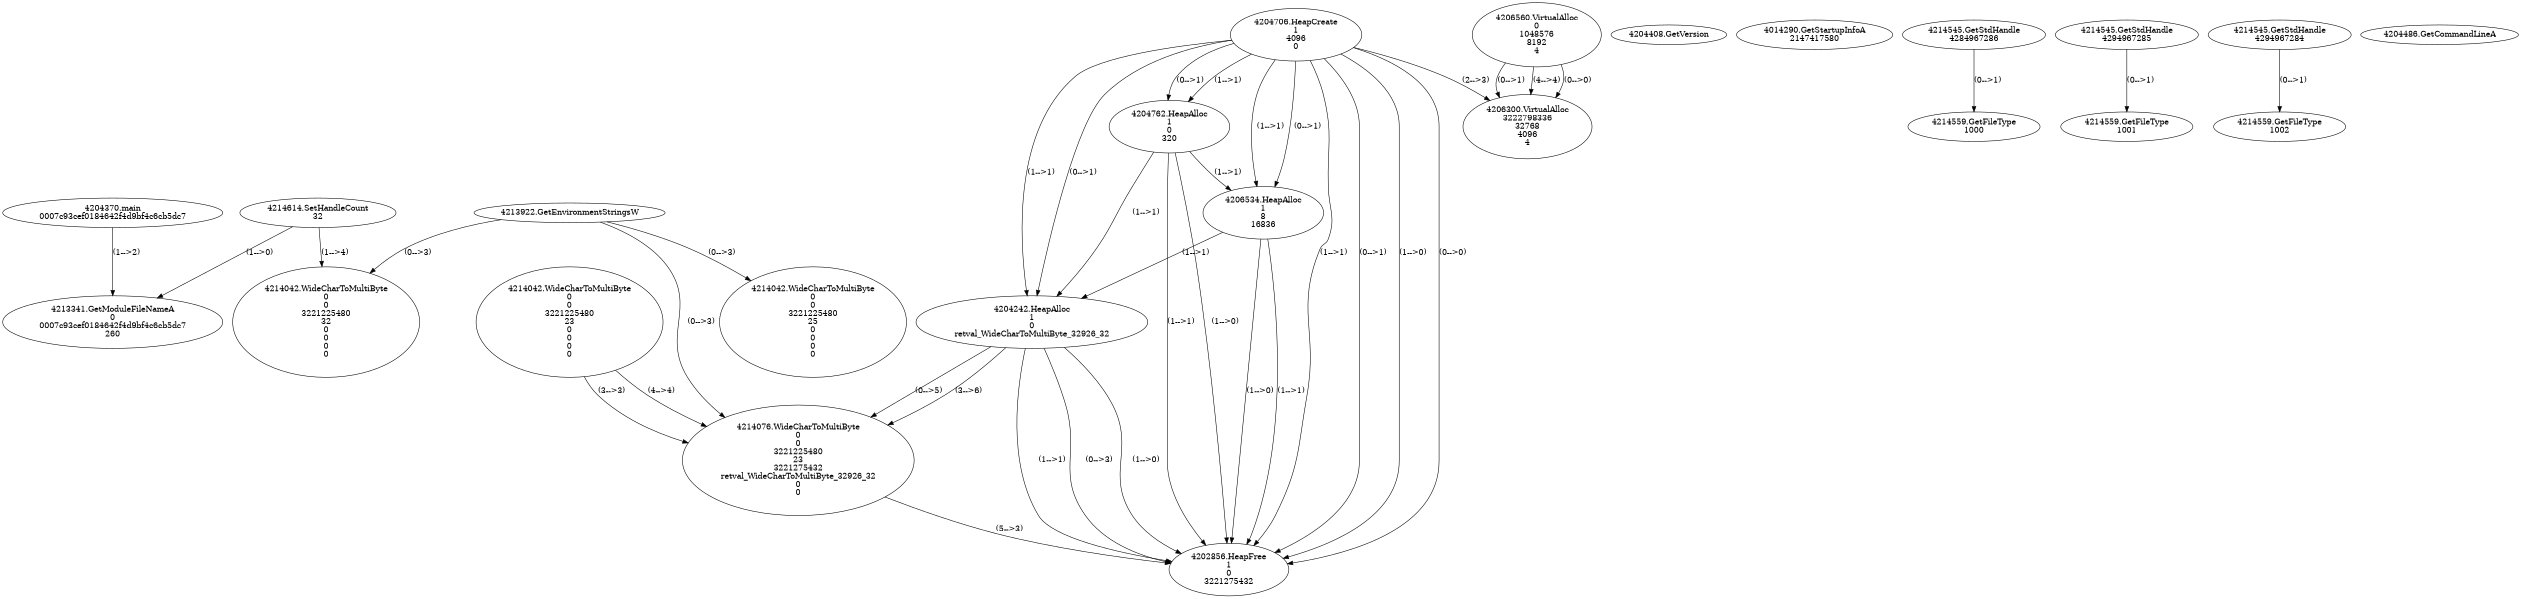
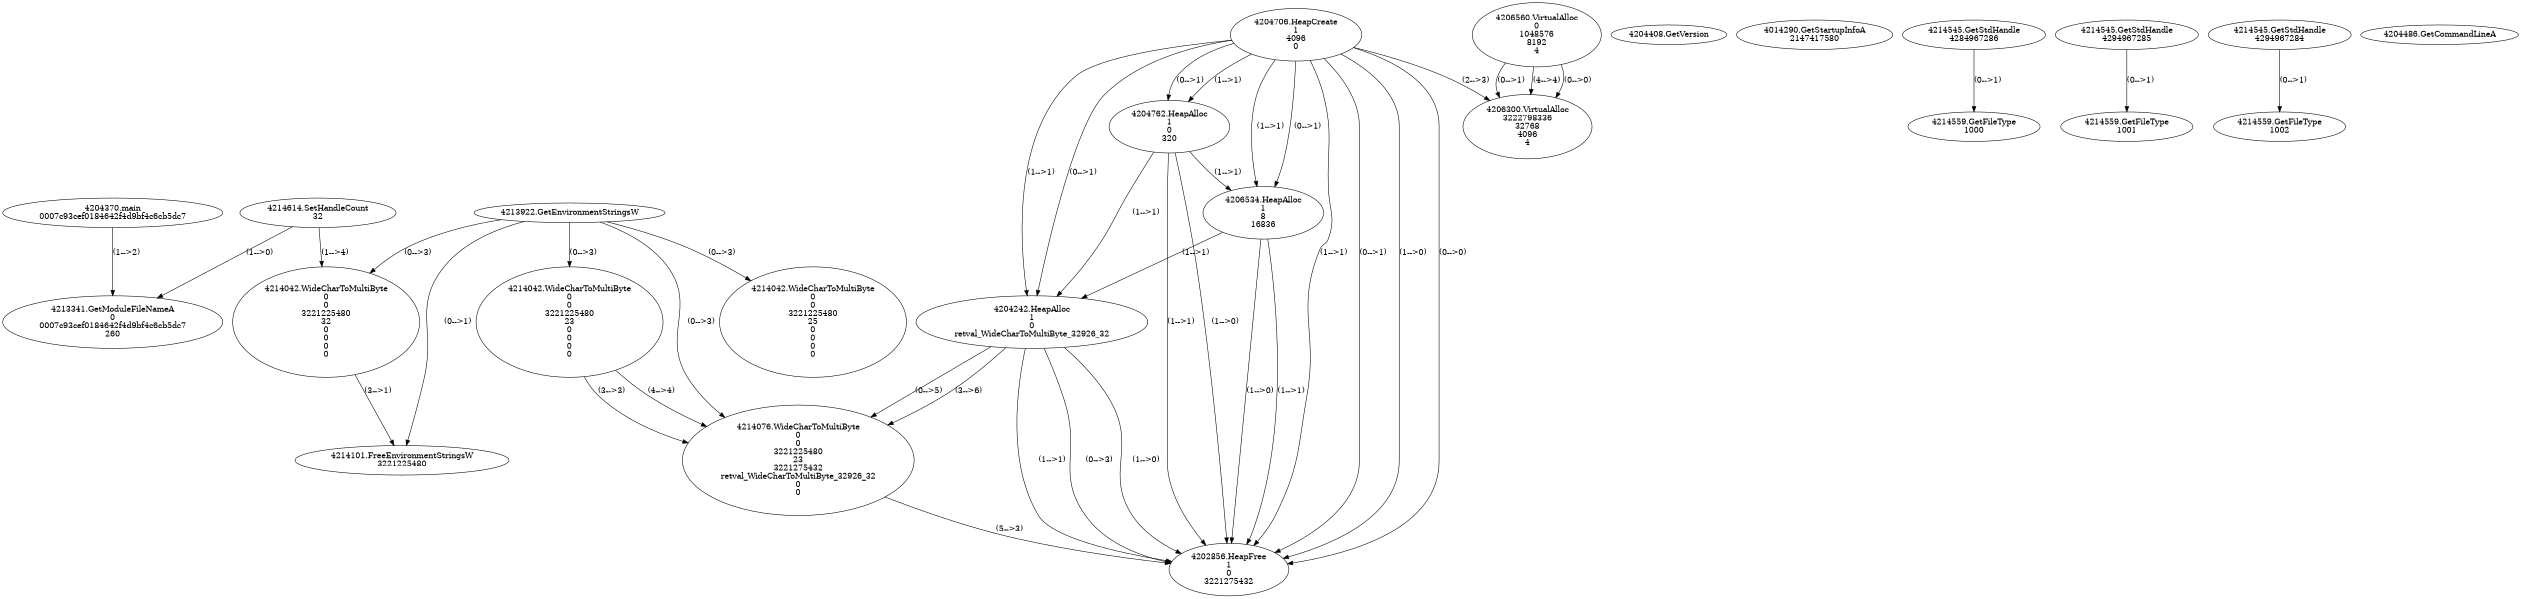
none -> (570, 242)
none -> (402, 460)
